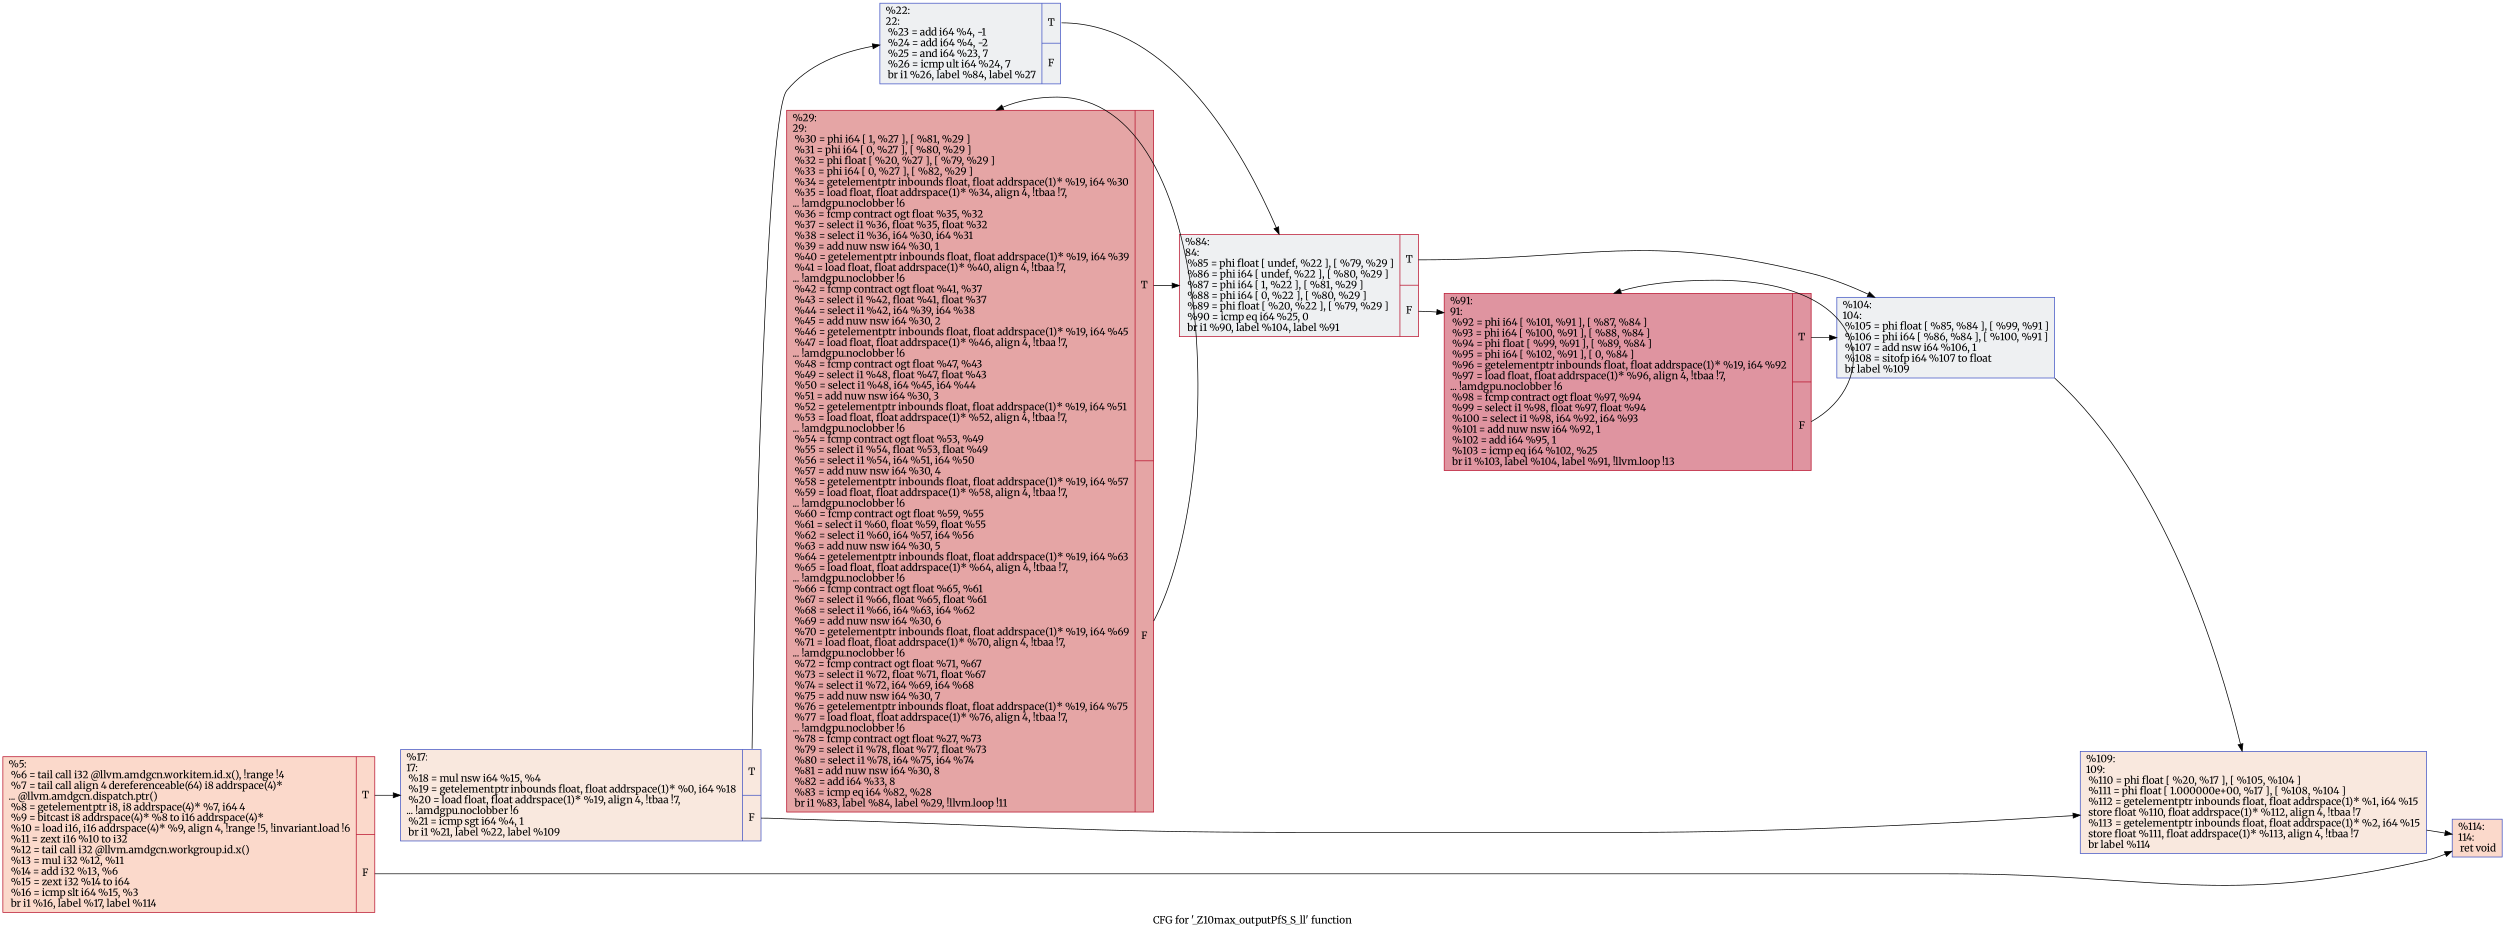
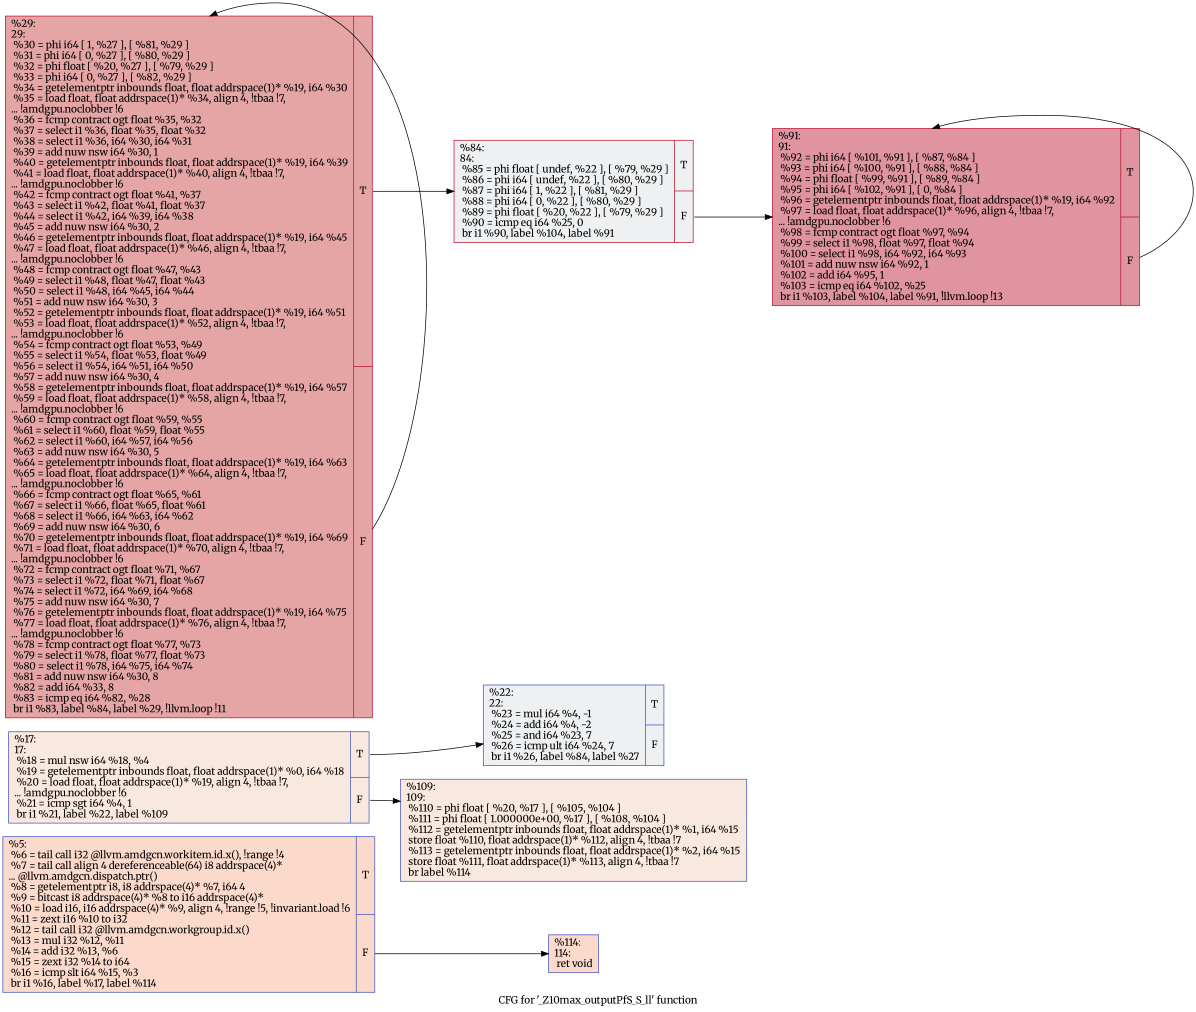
(936, 32) -> (540, 714)
(1196, 94) -> none
(1946, 338) -> none
(887, 739) -> (106, 645)
(474, 779) -> (82, 761)
(384, 795) -> none
(2436, 832) -> none
(189, 835) -> (189, 914)
